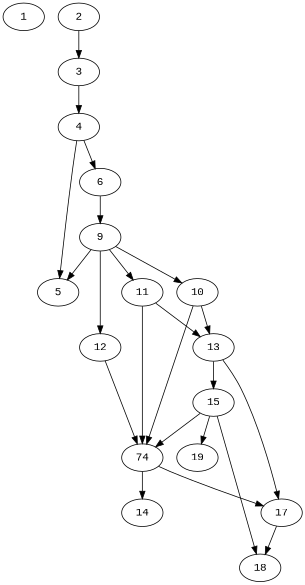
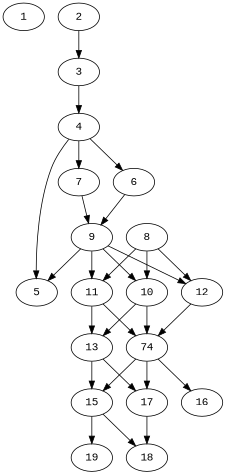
none -> (79, 182)
none -> (147, 237)
(181, 428) -> (123, 372)
(142, 513) -> (202, 403)
